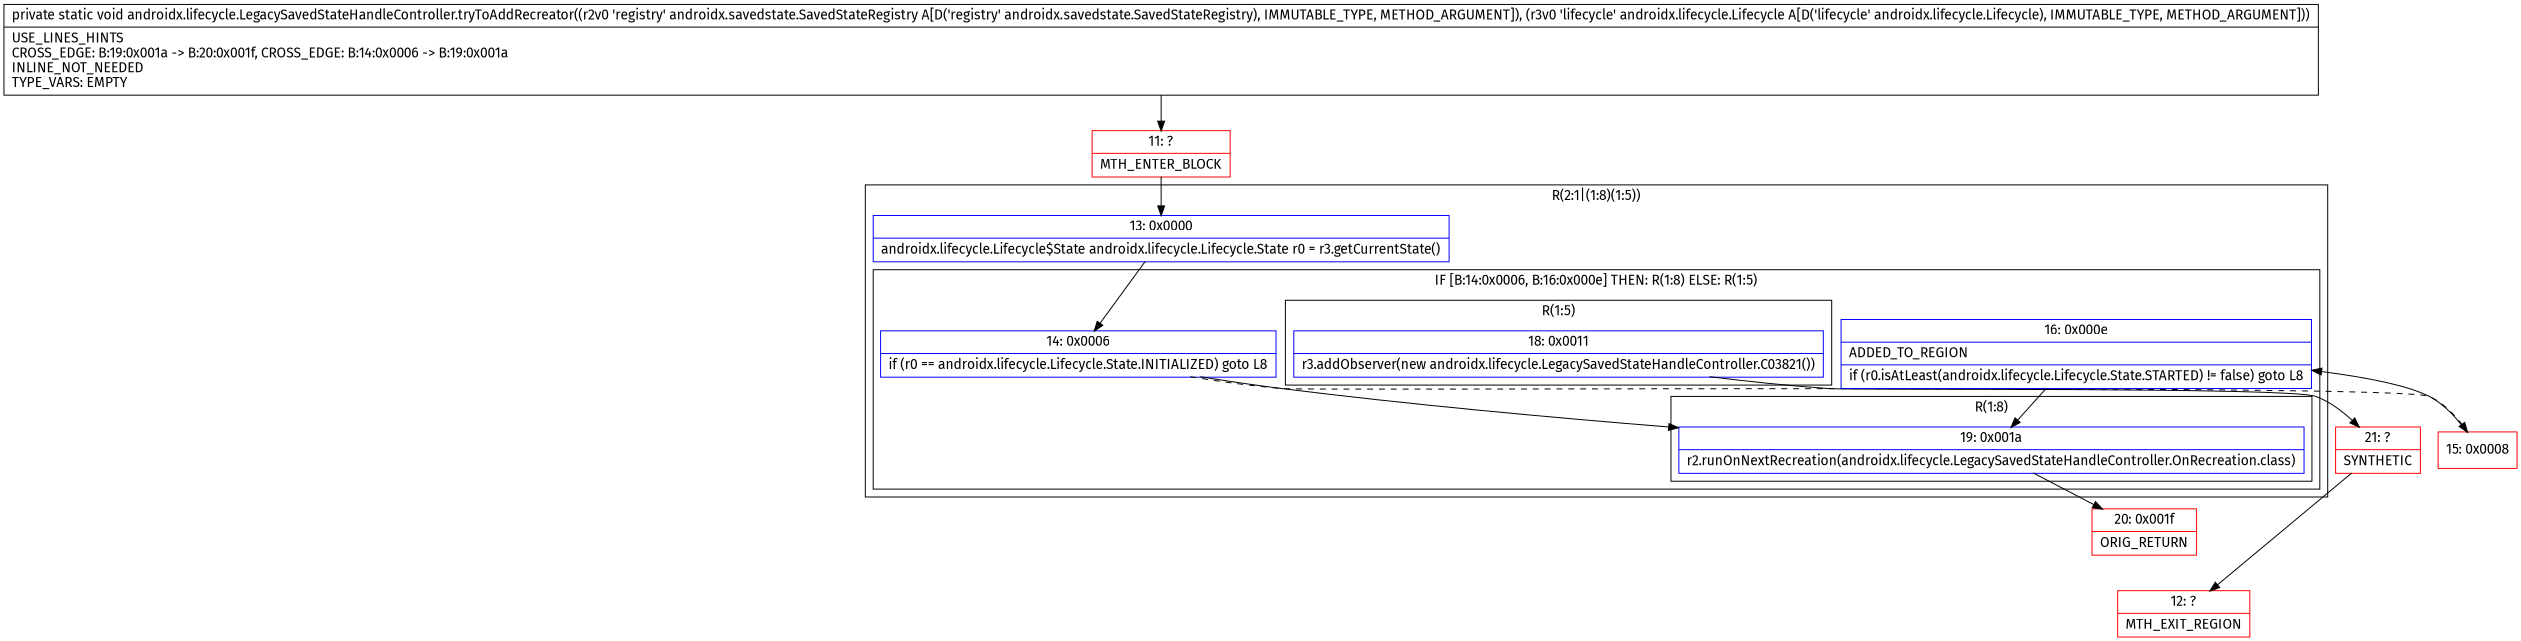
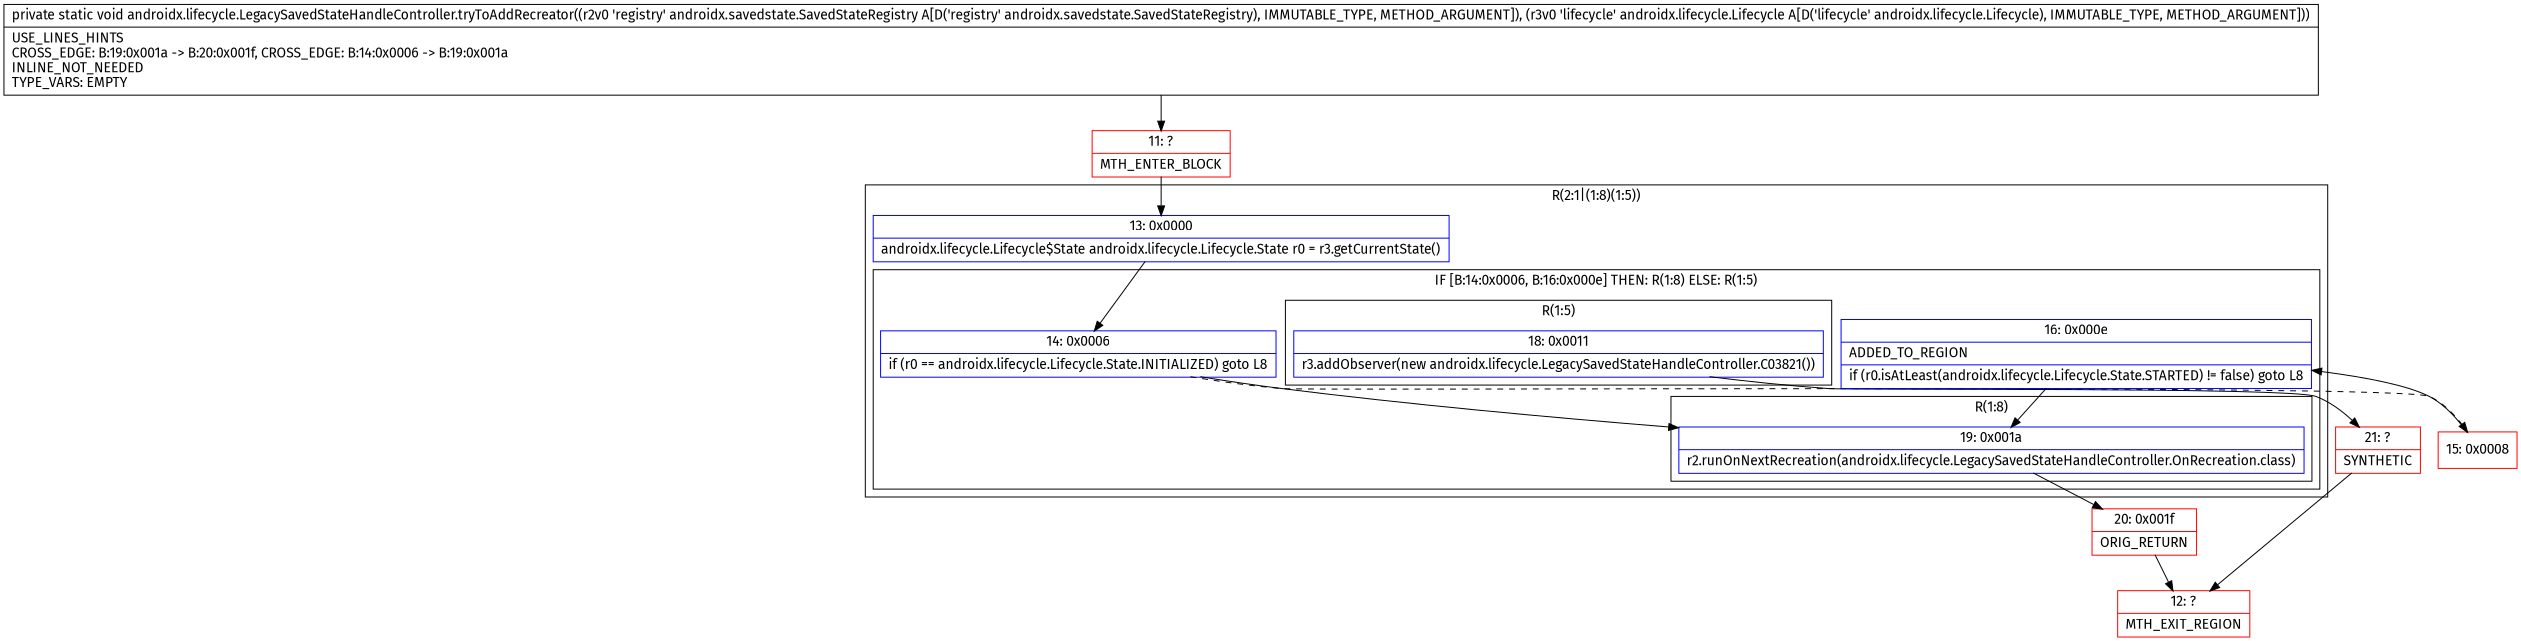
none -> (2162, 568)
